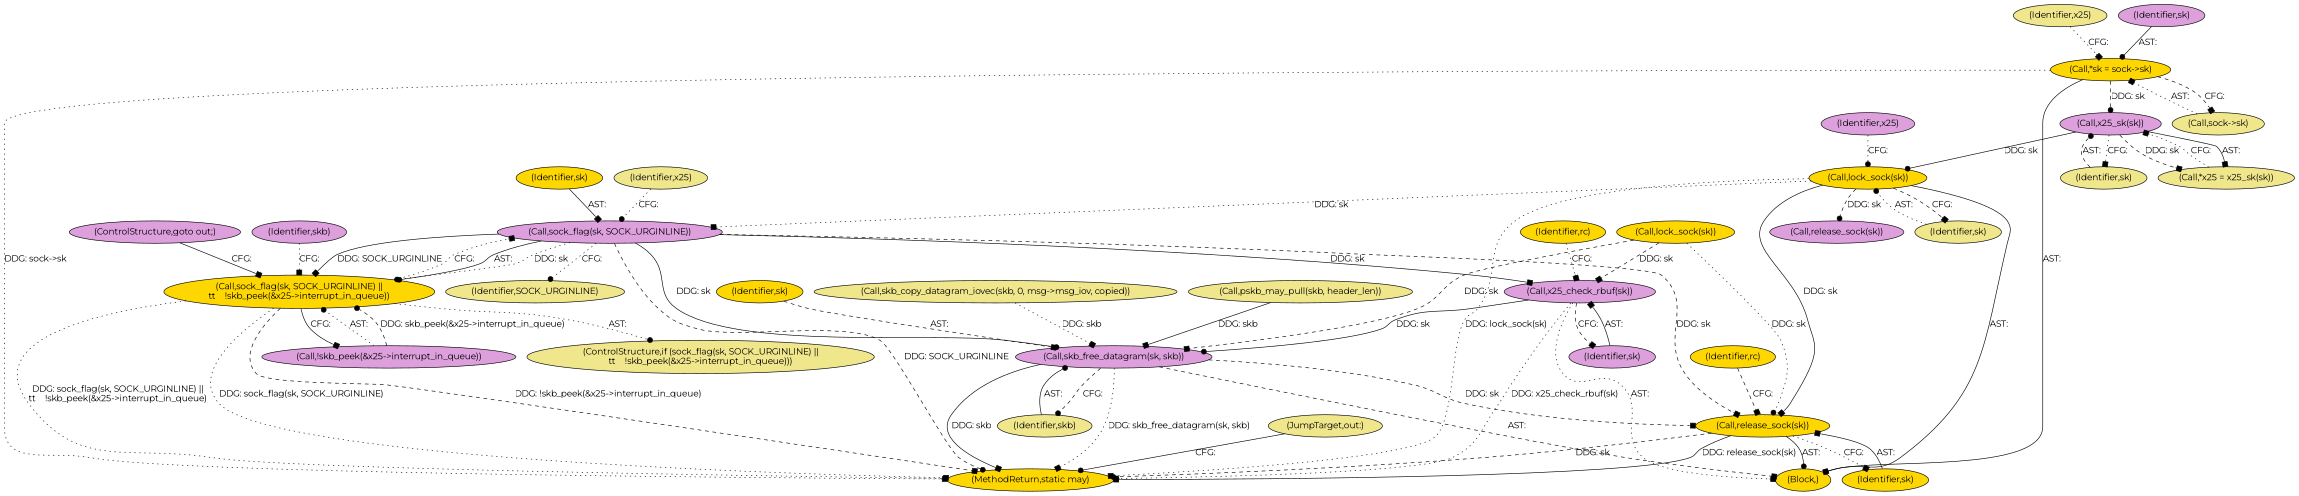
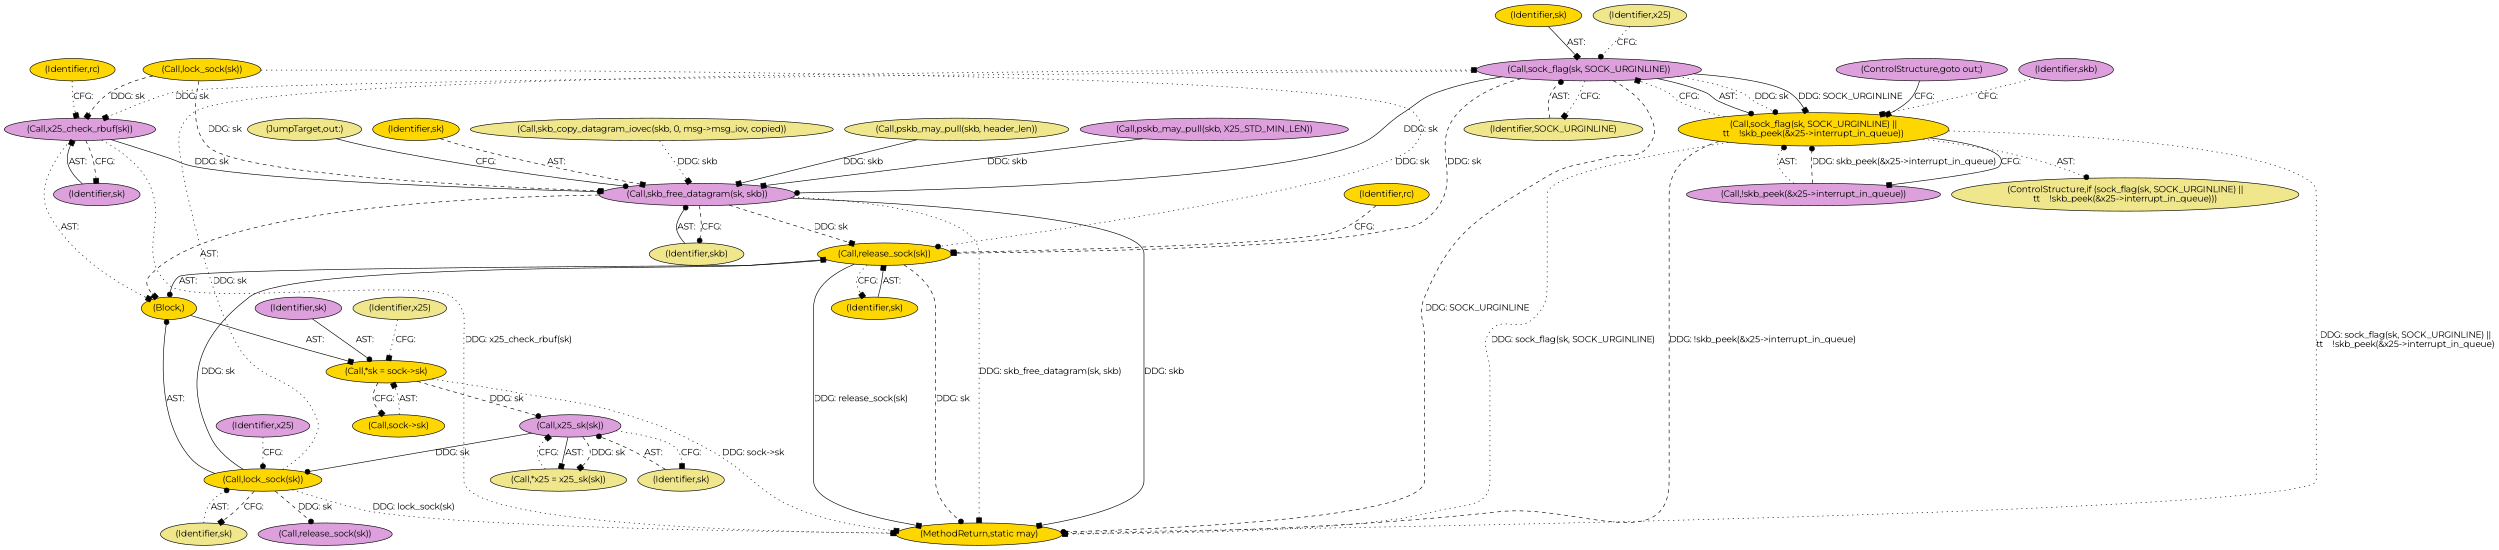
none -> (1549, 99)
(2218, 124) -> (399, 426)
none -> (1214, 129)
(1123, 250) -> (791, 77)
(574, 260) -> (1577, 98)
(2043, 357) -> (269, 339)
(1184, 452) -> (479, 166)
